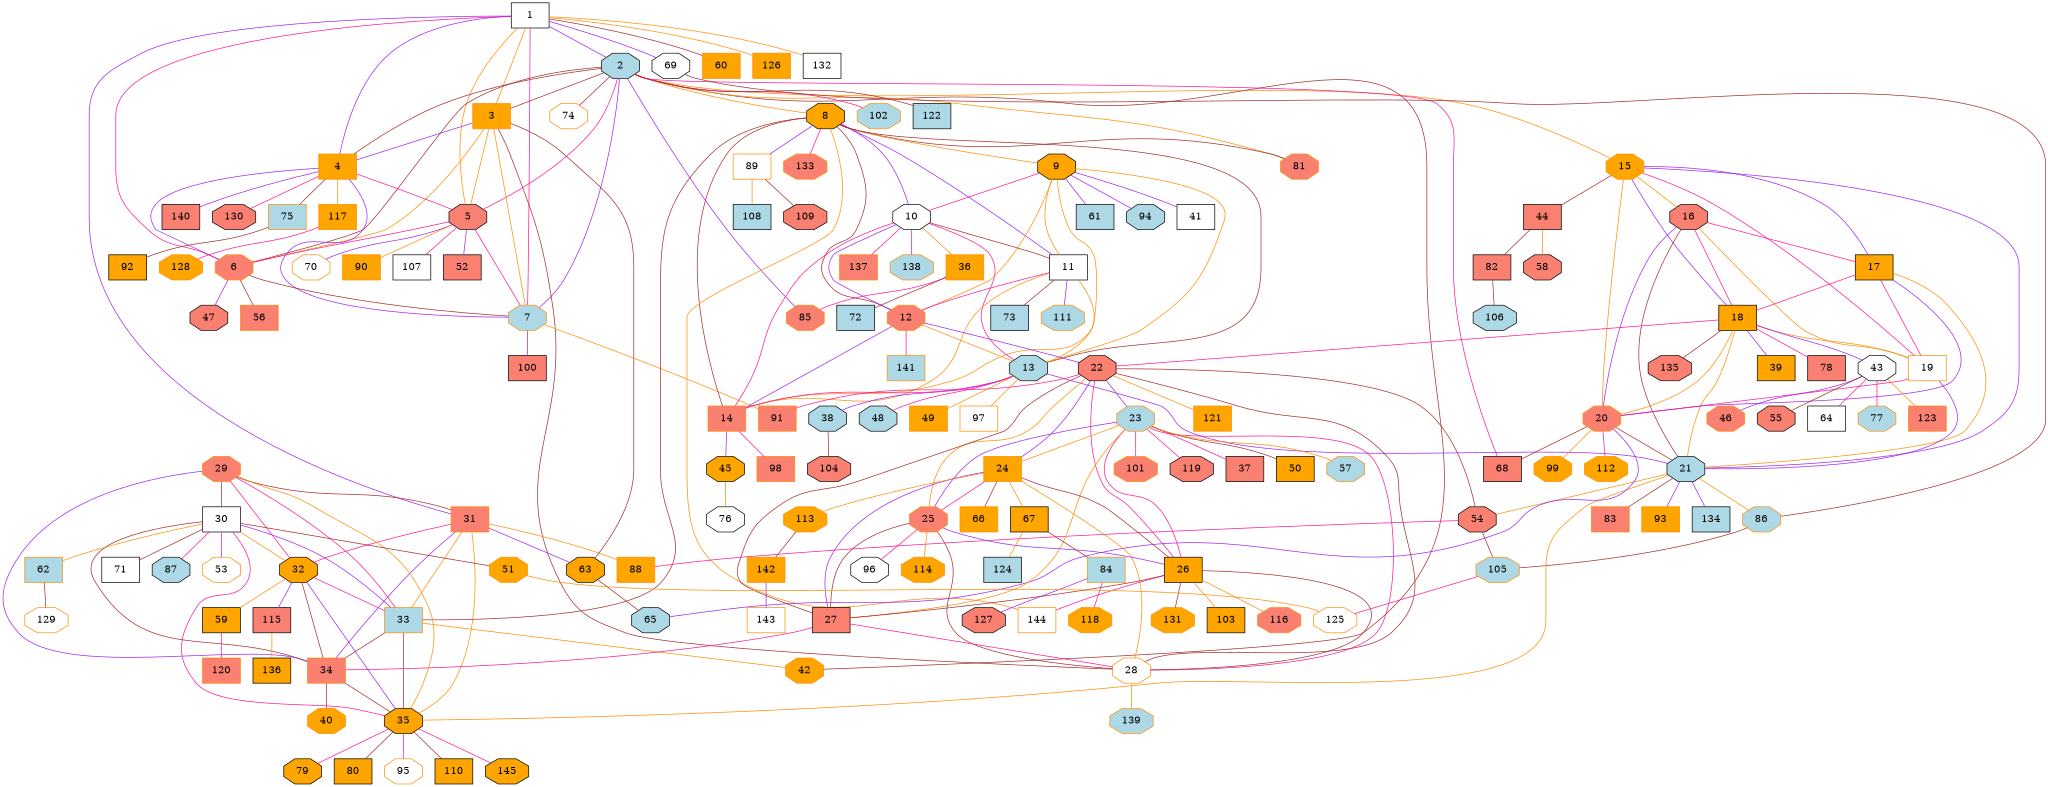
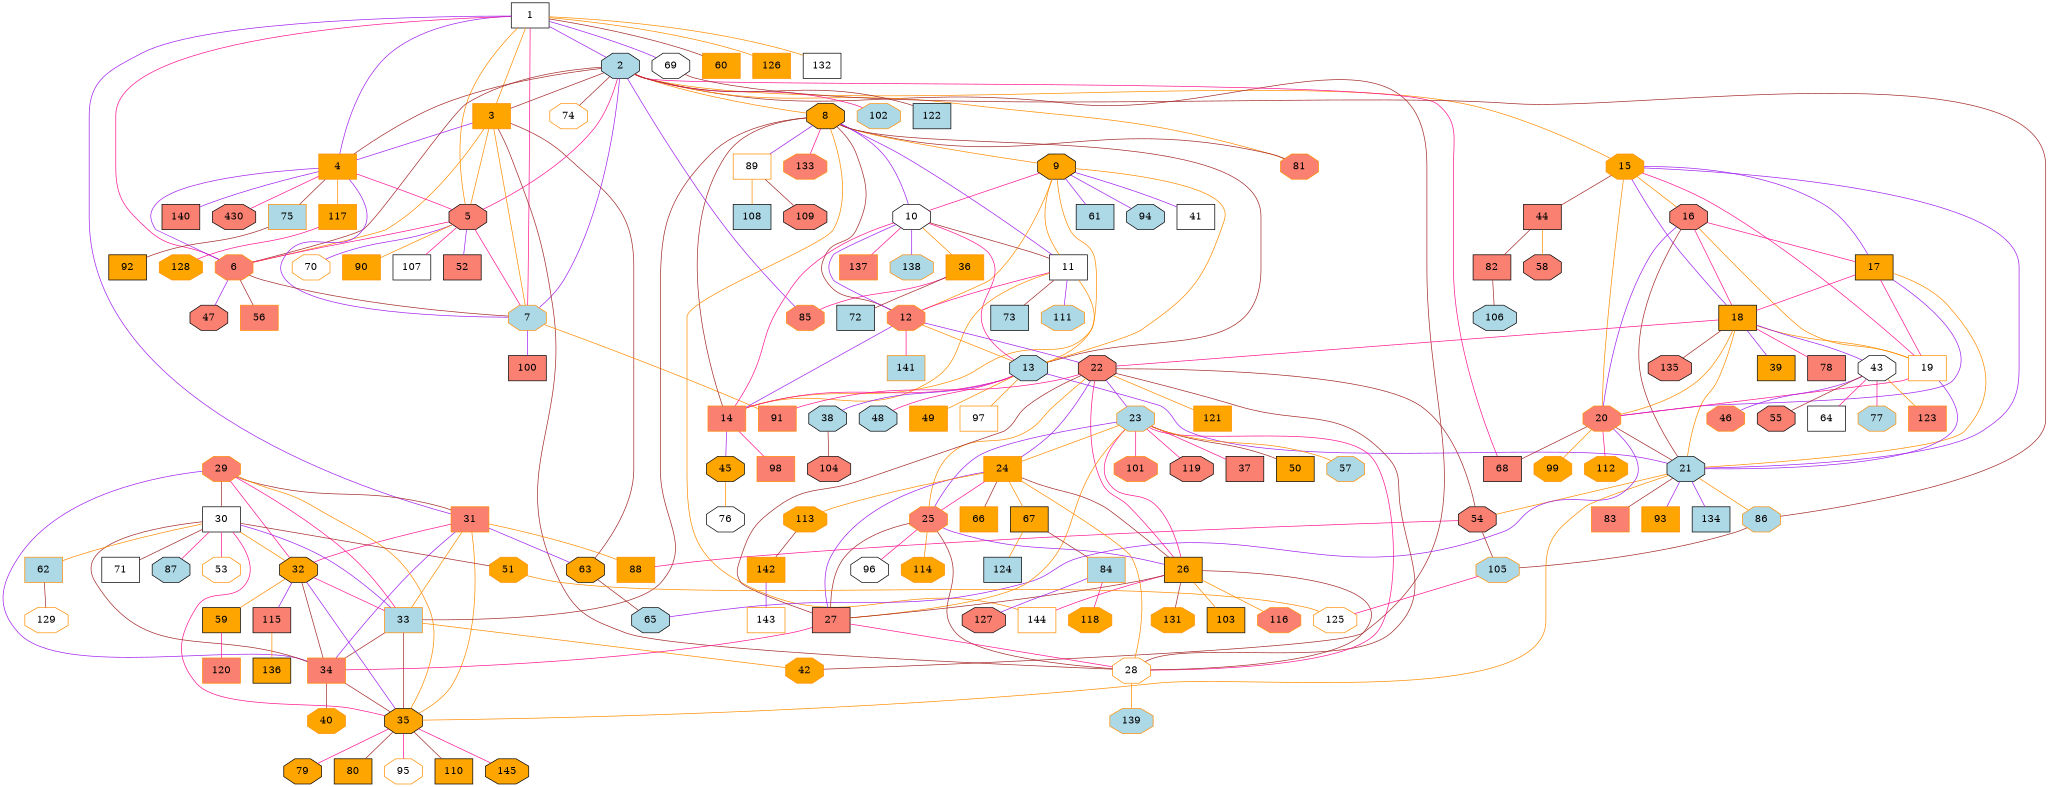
(234, 217) -> (234, 217)
